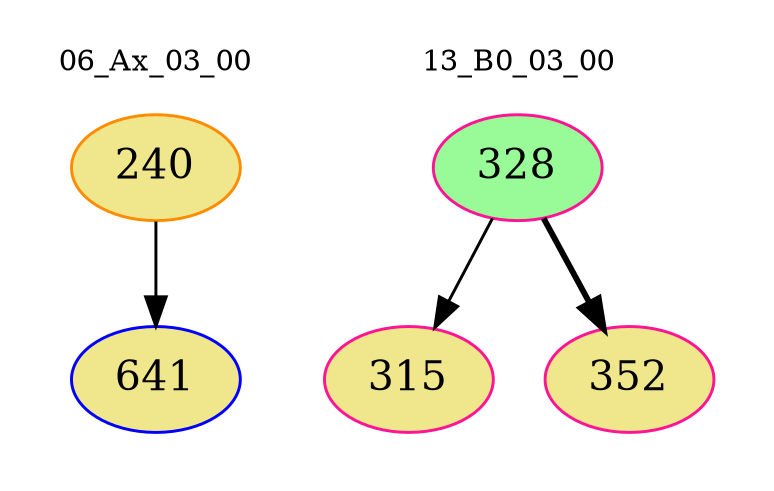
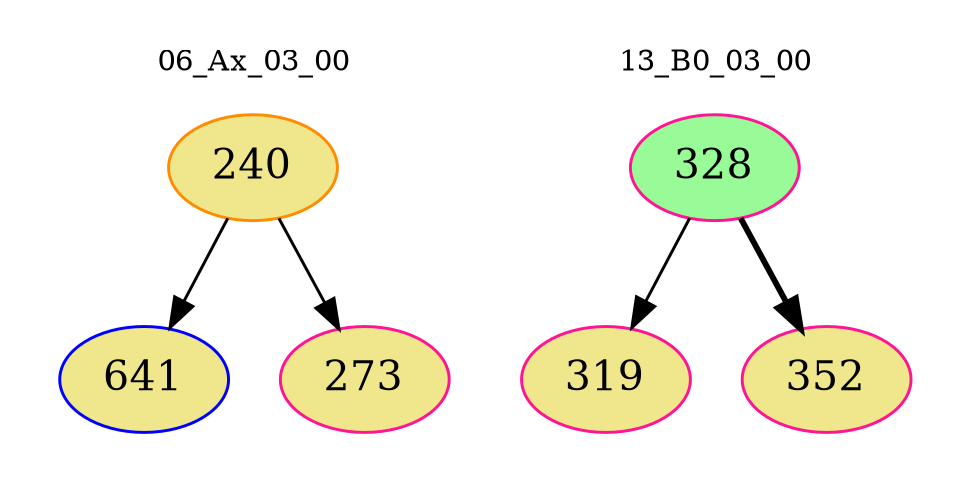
none -> (365, 379)
(409, 379) -> (606, 379)
